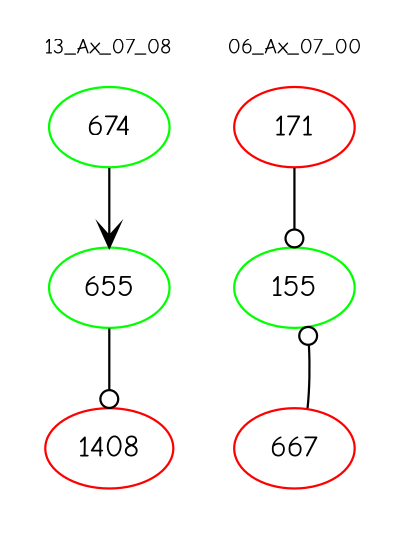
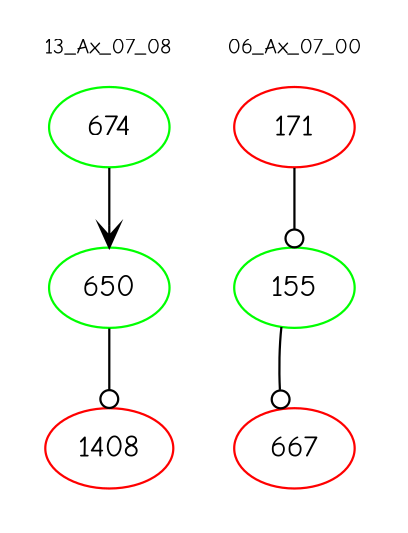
(109, 288) -> (109, 288)
(309, 377) -> (279, 358)
